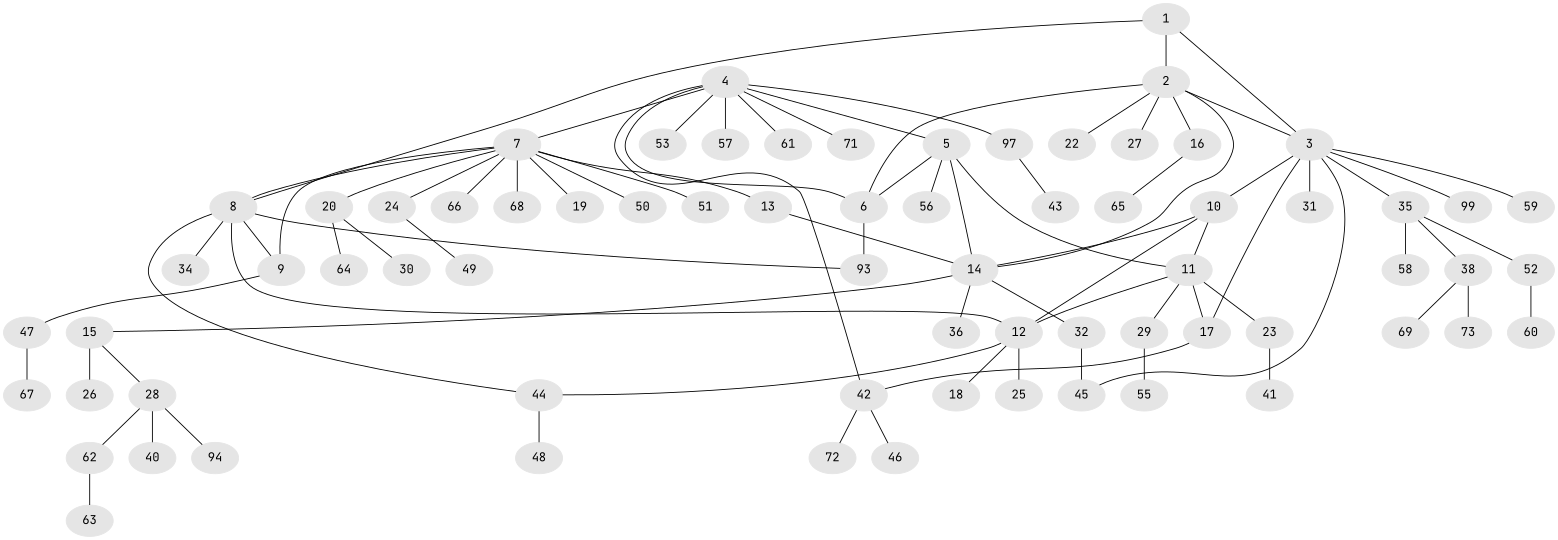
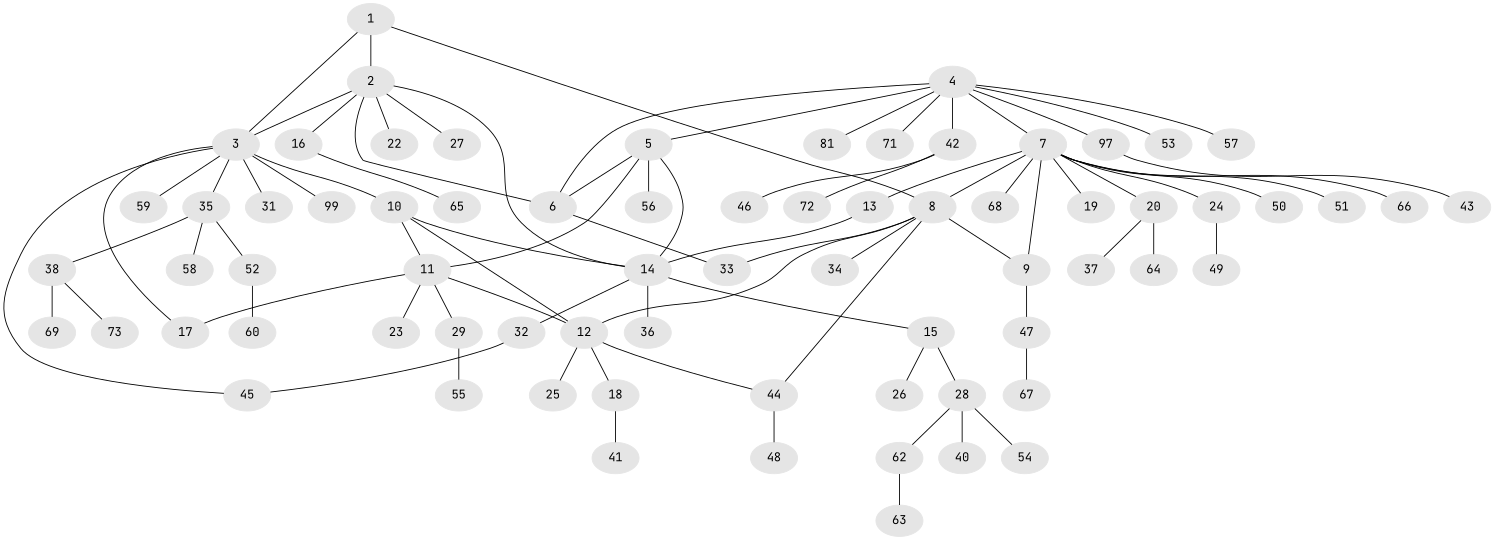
(788, 145) -> (827, 145)
(407, 270) -> (1091, 270)
(864, 270) -> (727, 270)
(1270, 362) -> (616, 427)
(1038, 369) -> none
(215, 458) -> (1025, 458)
